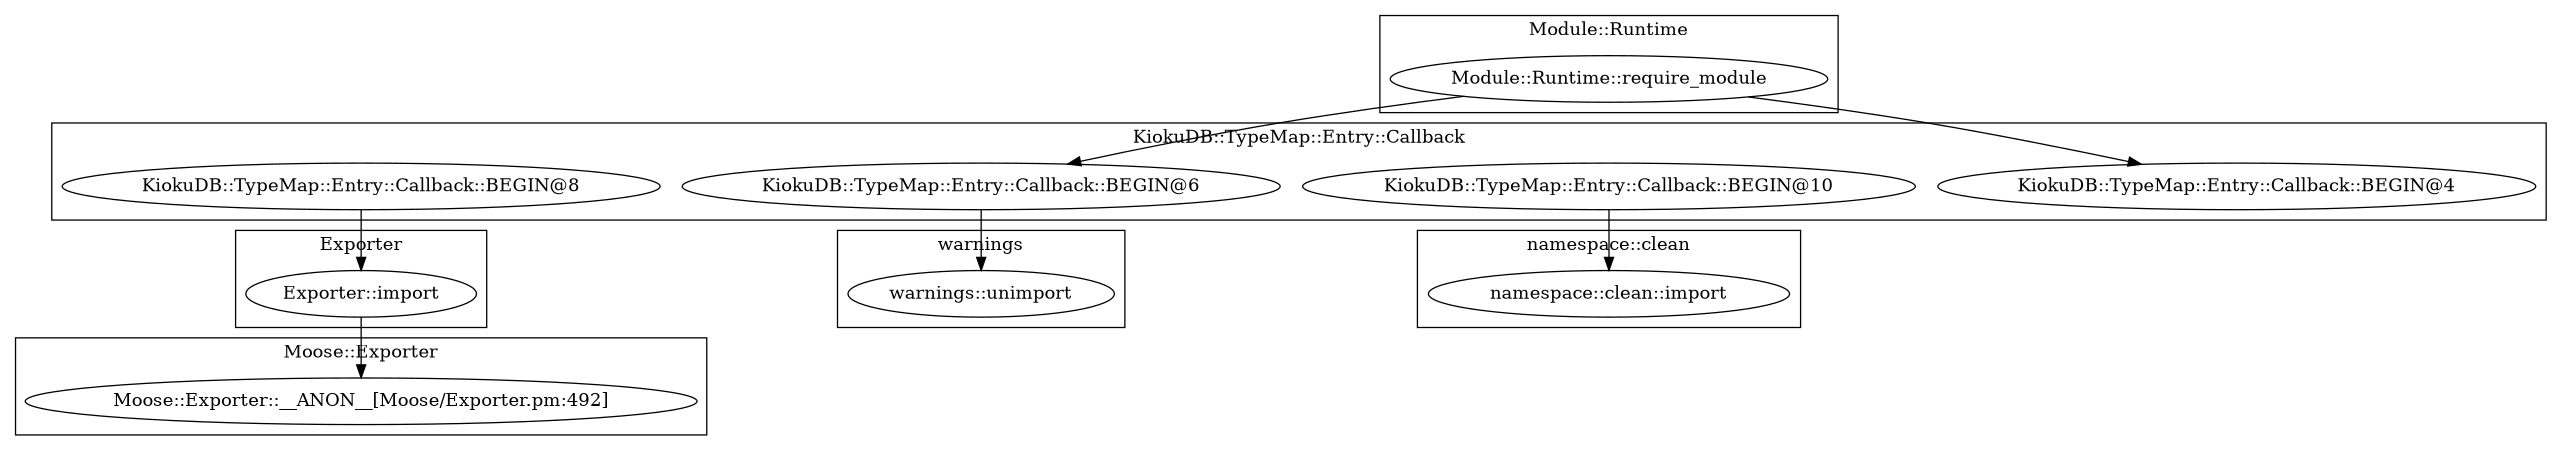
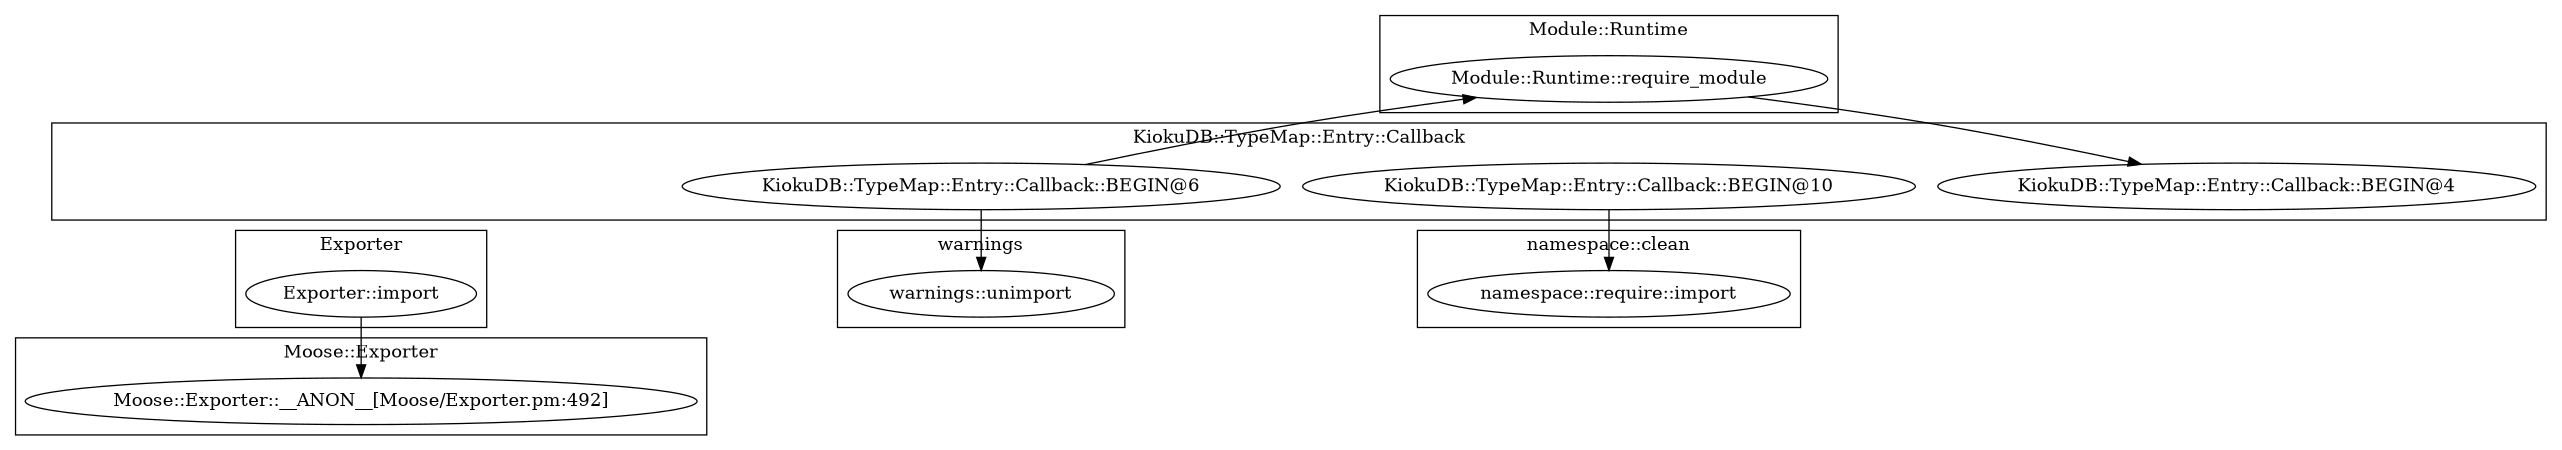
(1233, 131) -> (1255, 131)
(361, 186) -> none
(1609, 294) -> (1609, 294)
